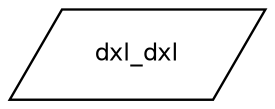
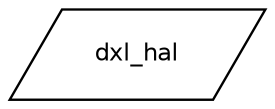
(138, 55) -> (138, 55)
